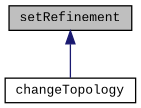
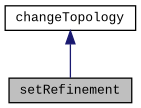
(70, 61) -> (70, 61)
